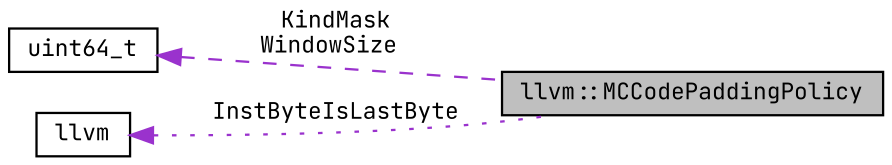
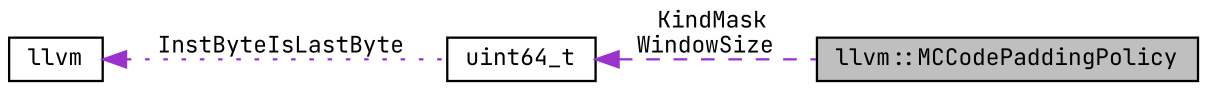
(354, 132) -> (287, 59)
